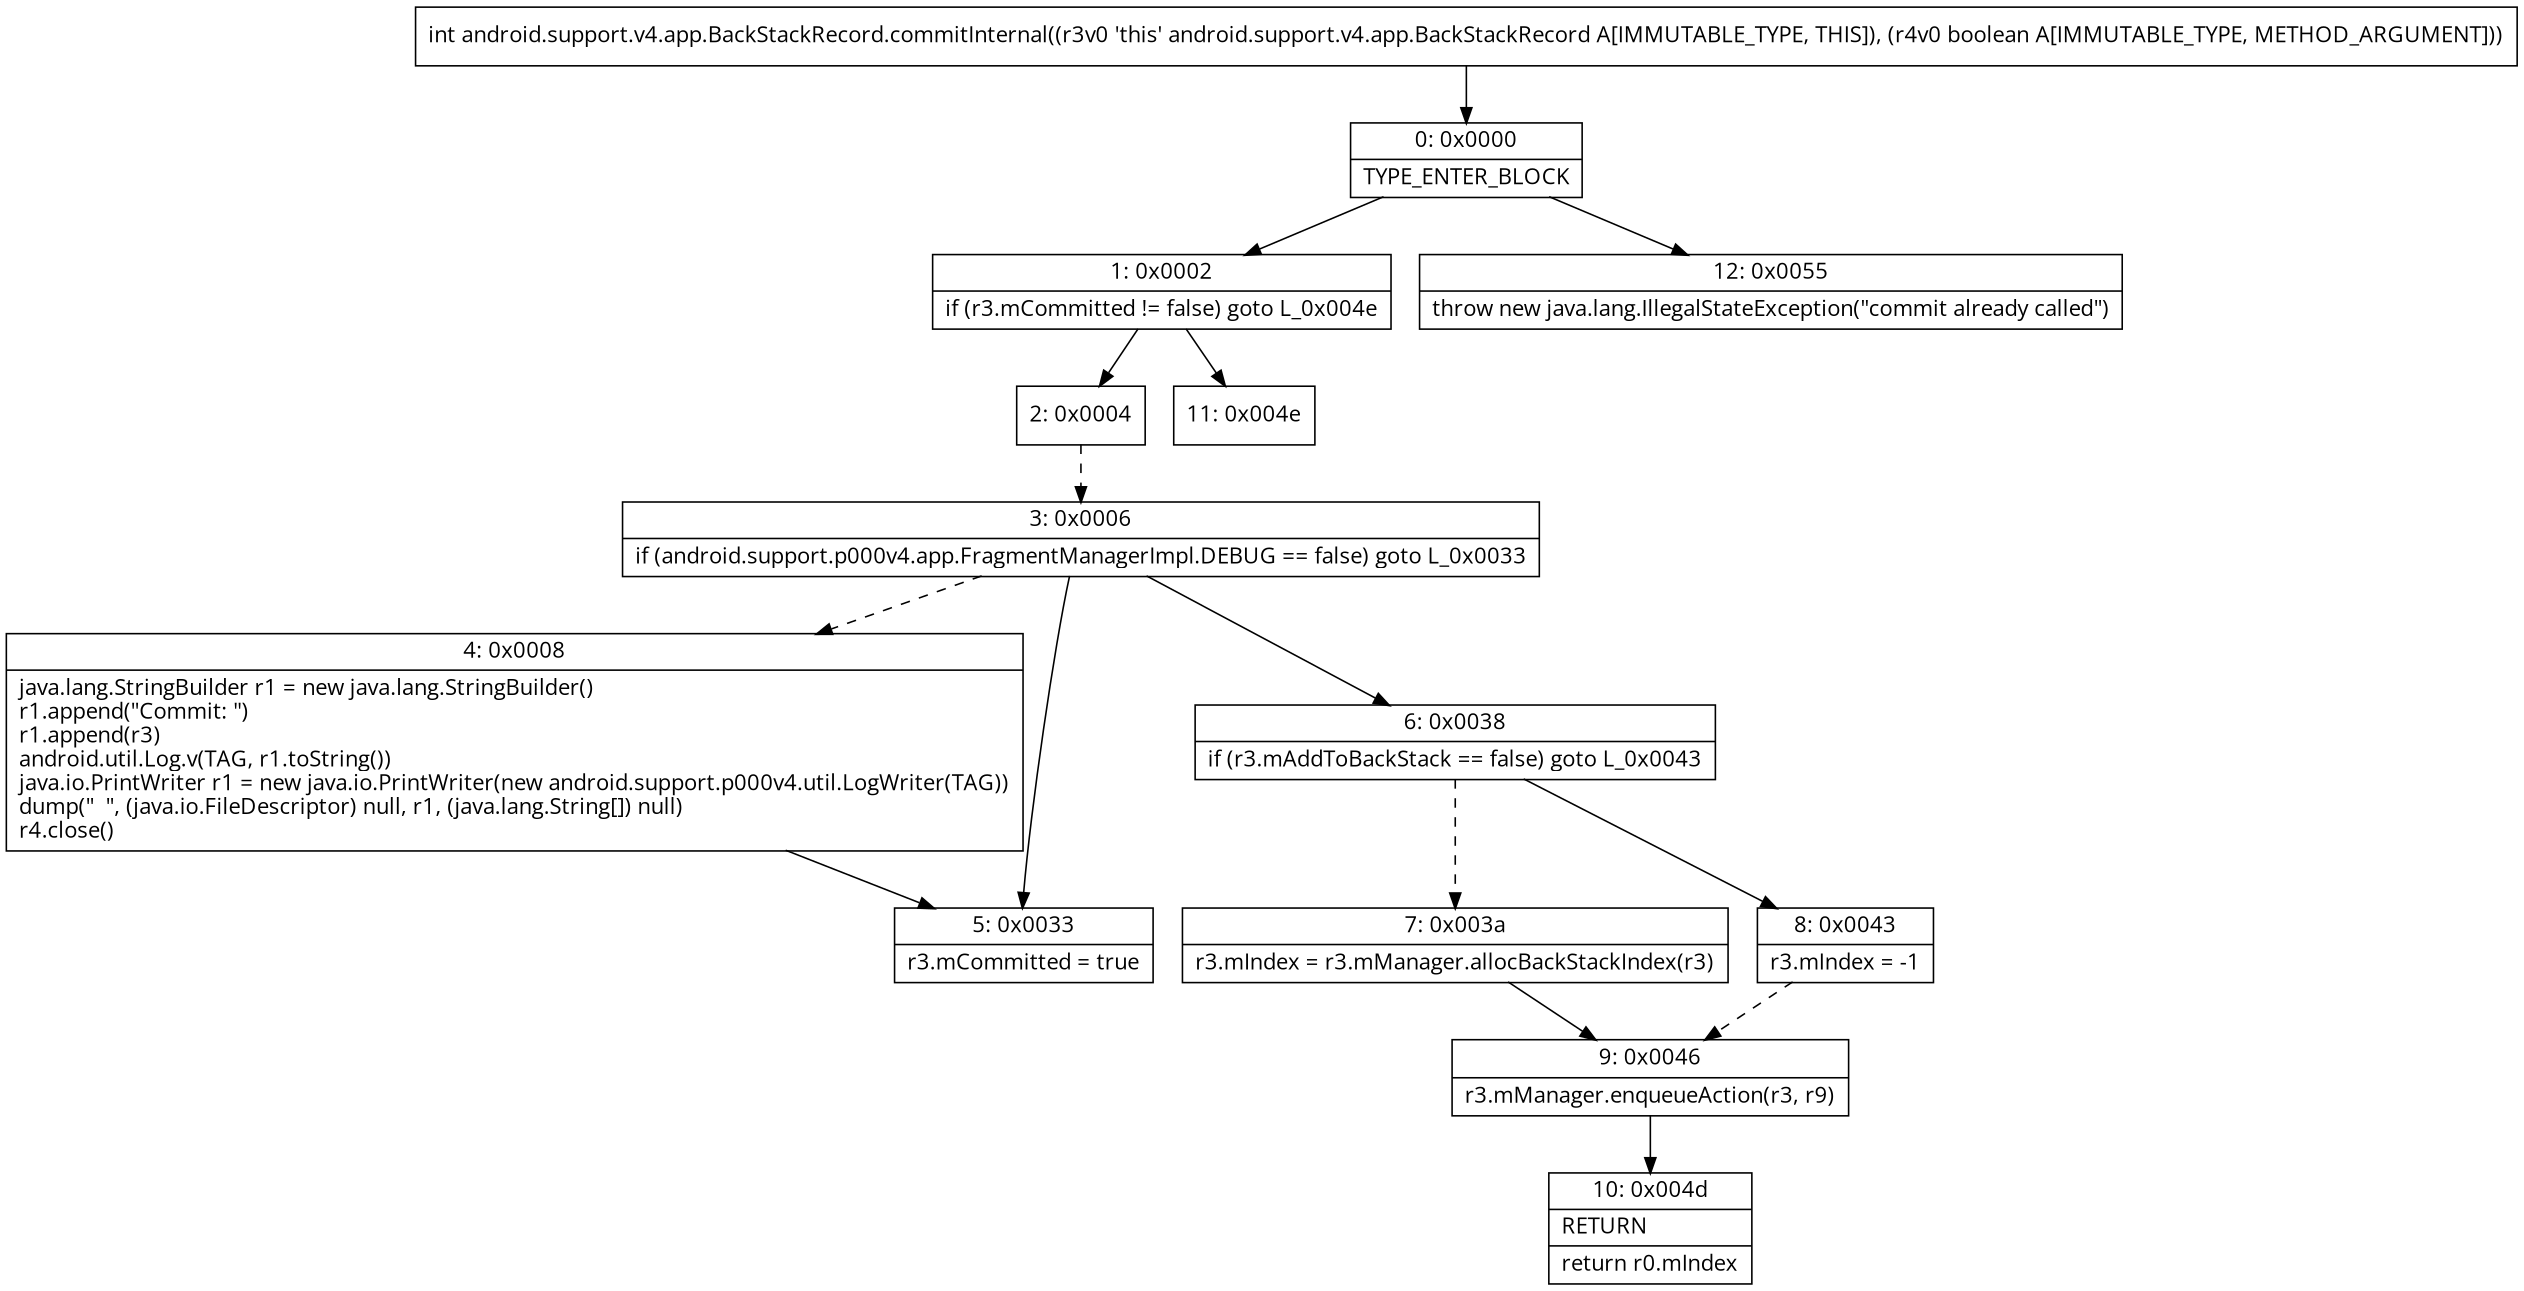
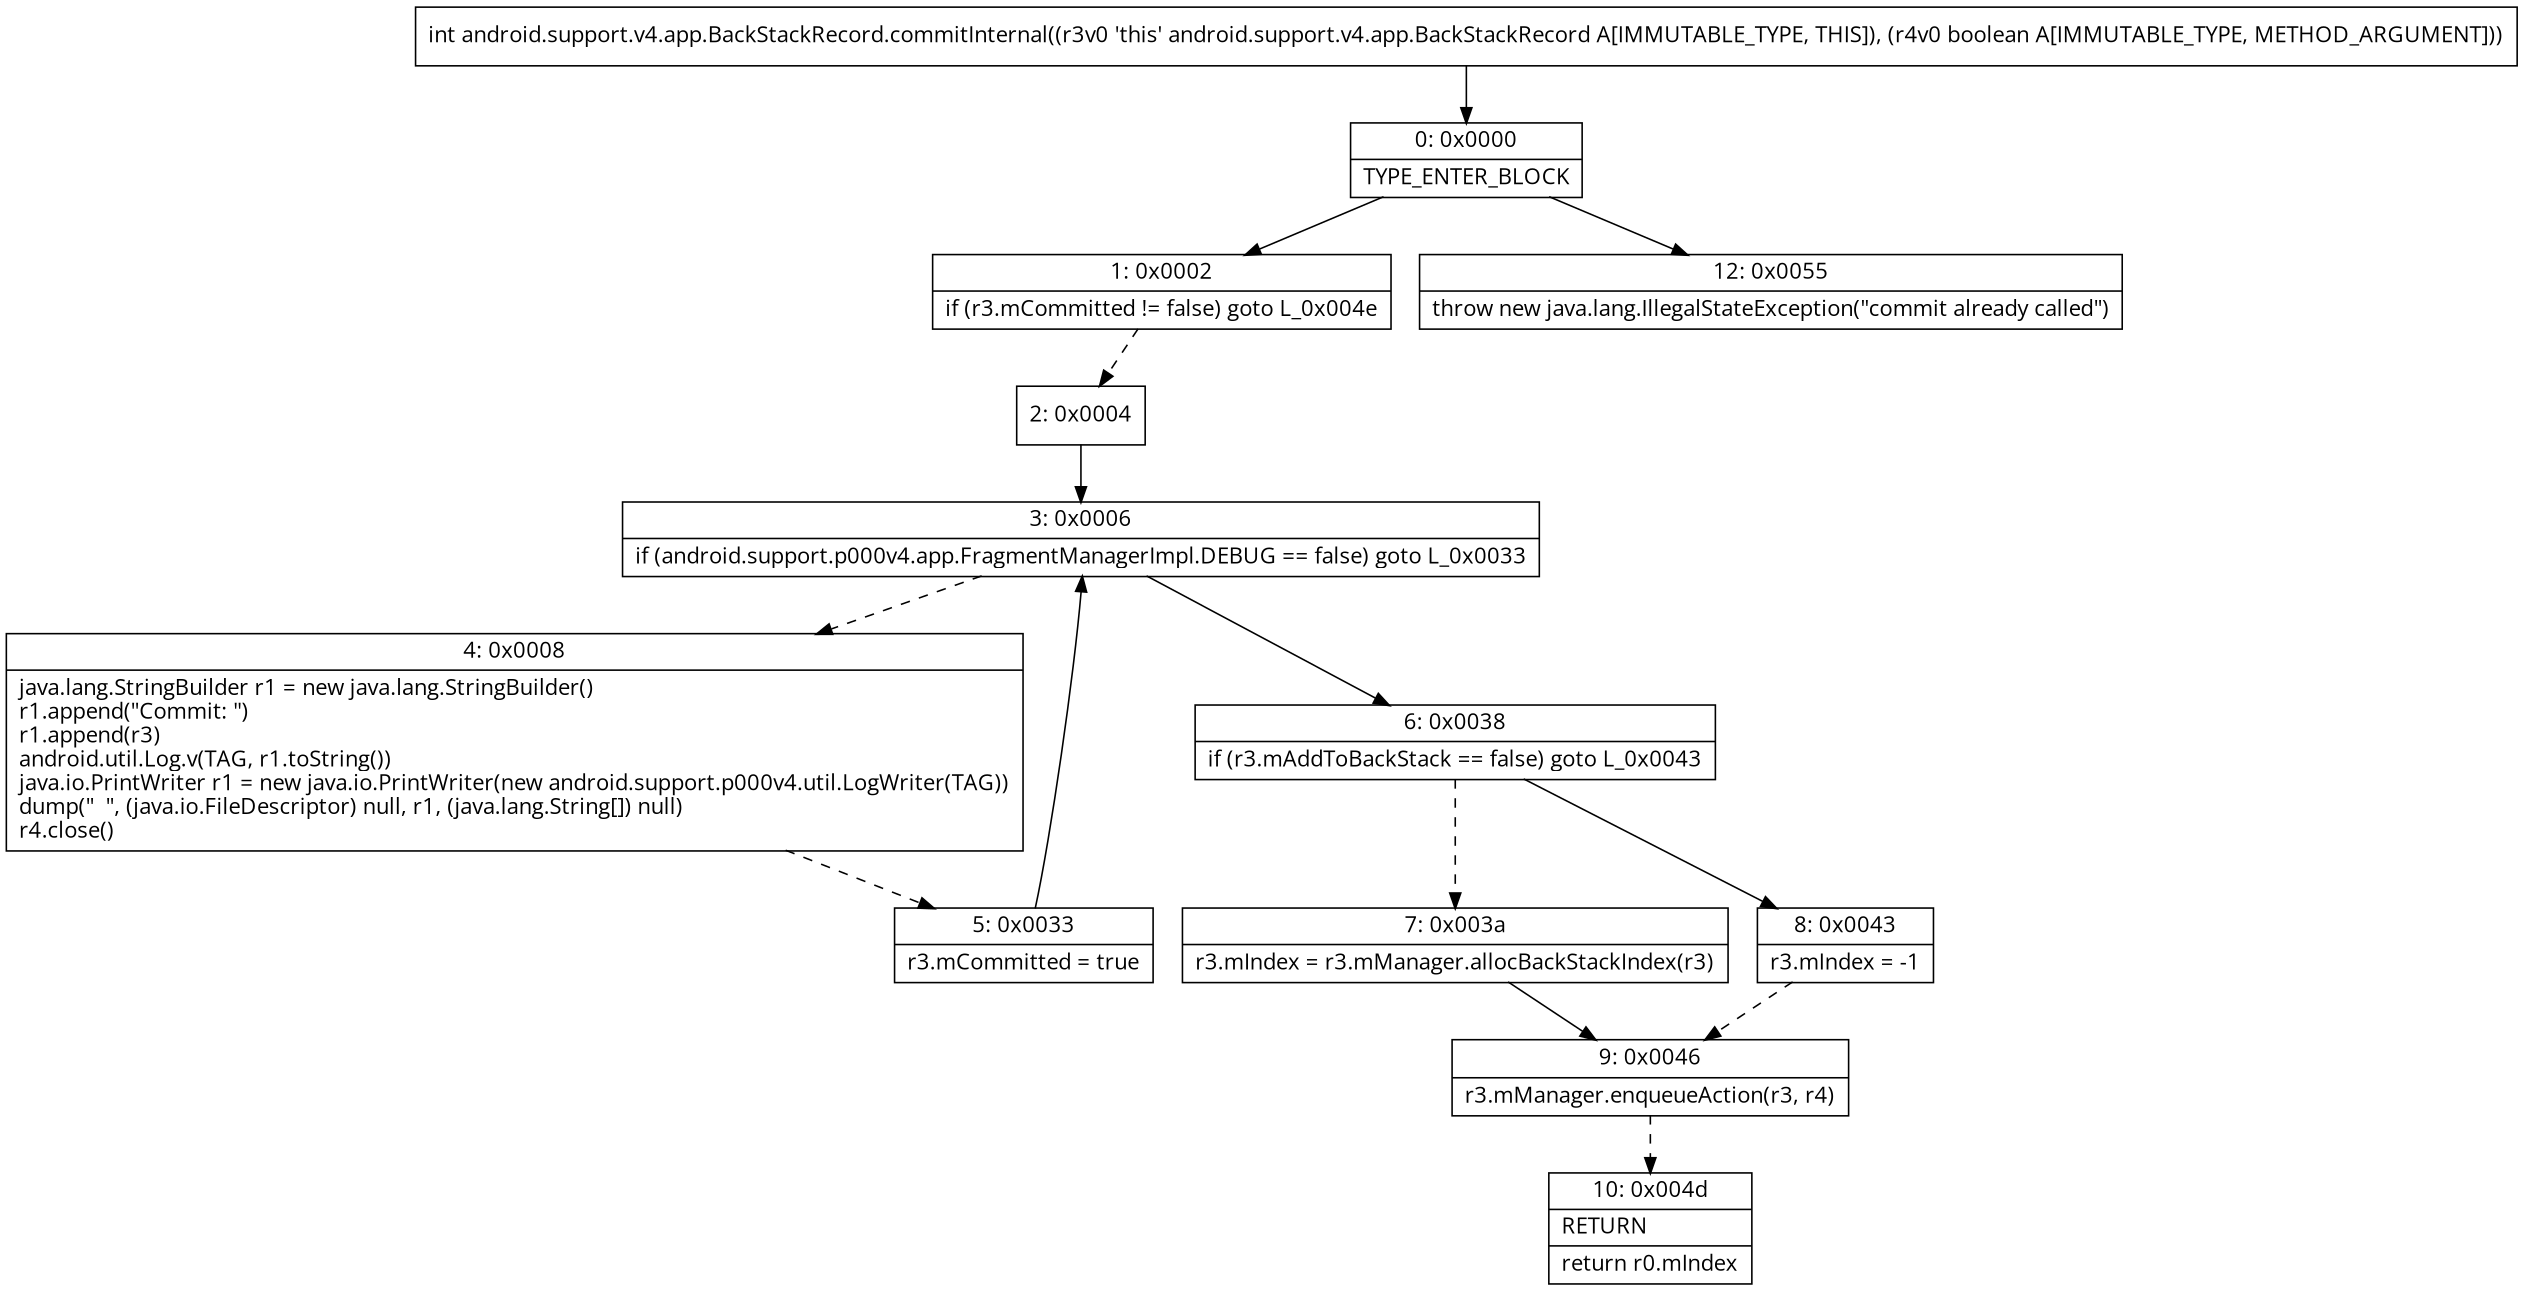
(1123, 351) -> (1123, 351)
(1244, 416) -> none
(1081, 466) -> (1081, 466)
(1043, 734) -> (1062, 751)
(853, 877) -> (853, 877)
(1650, 1096) -> (1650, 1096)
(1650, 1136) -> (1650, 1136)
